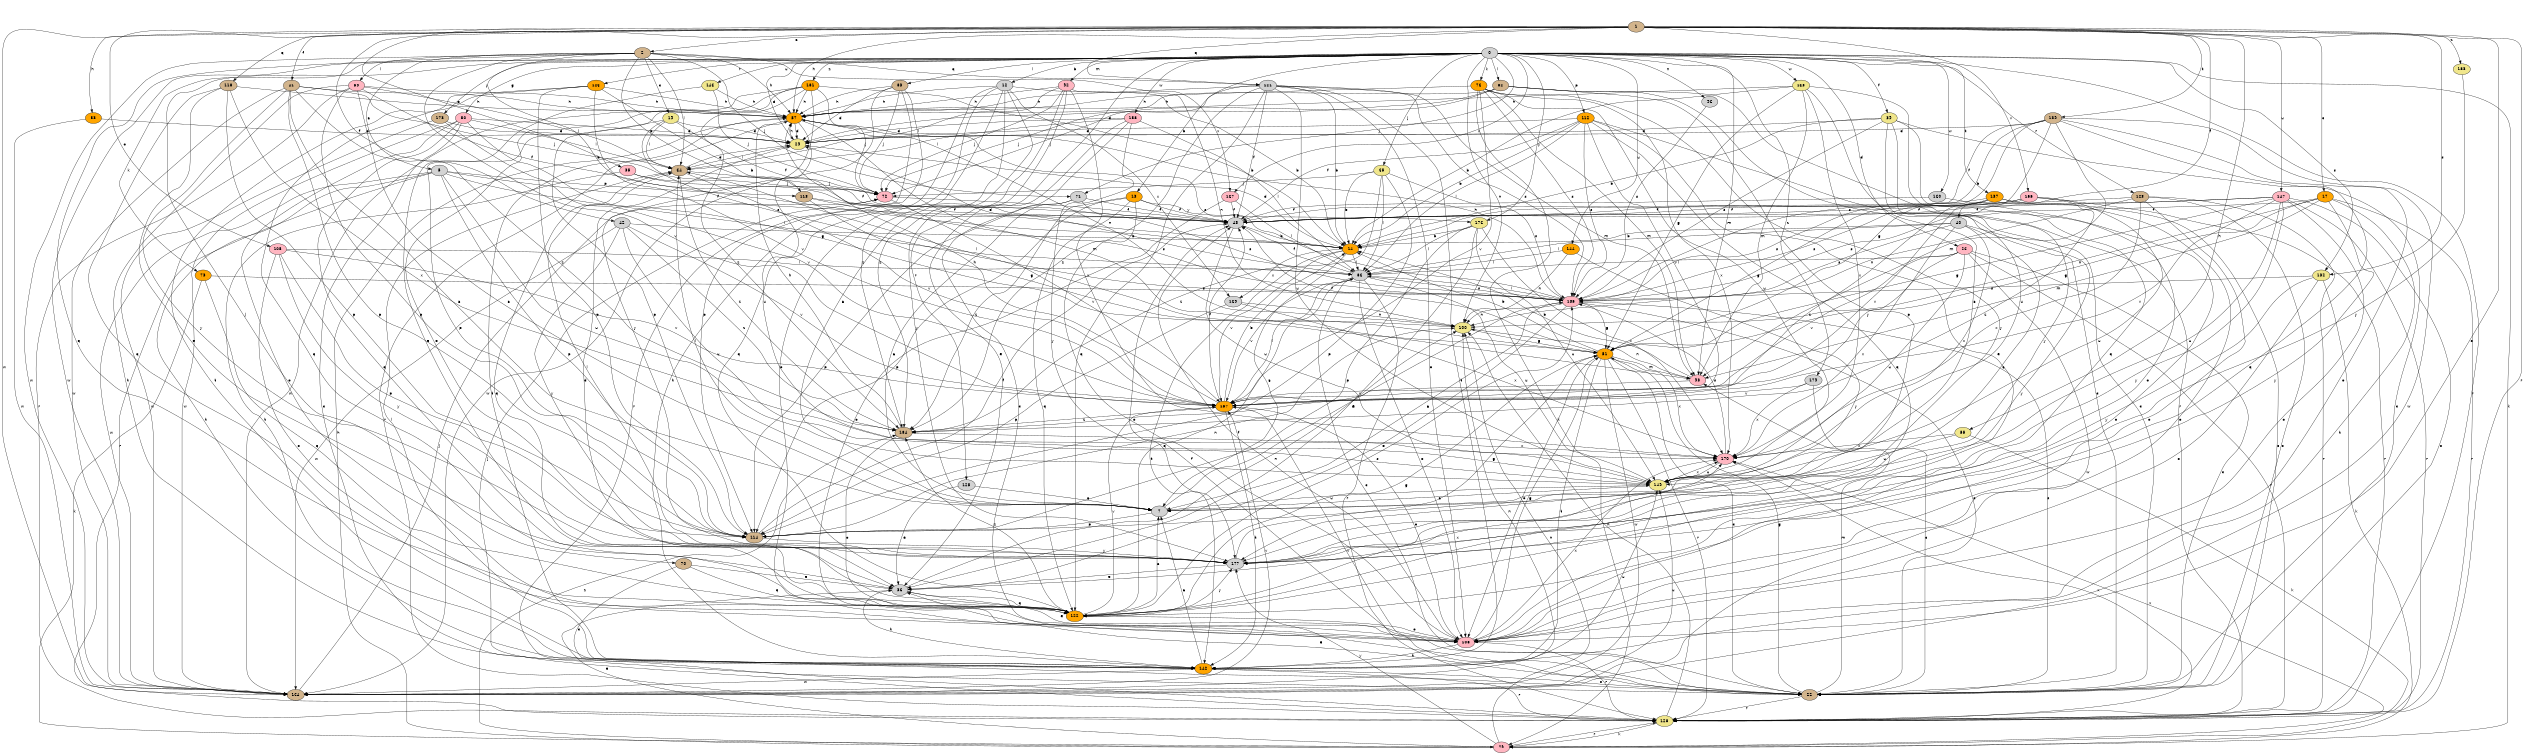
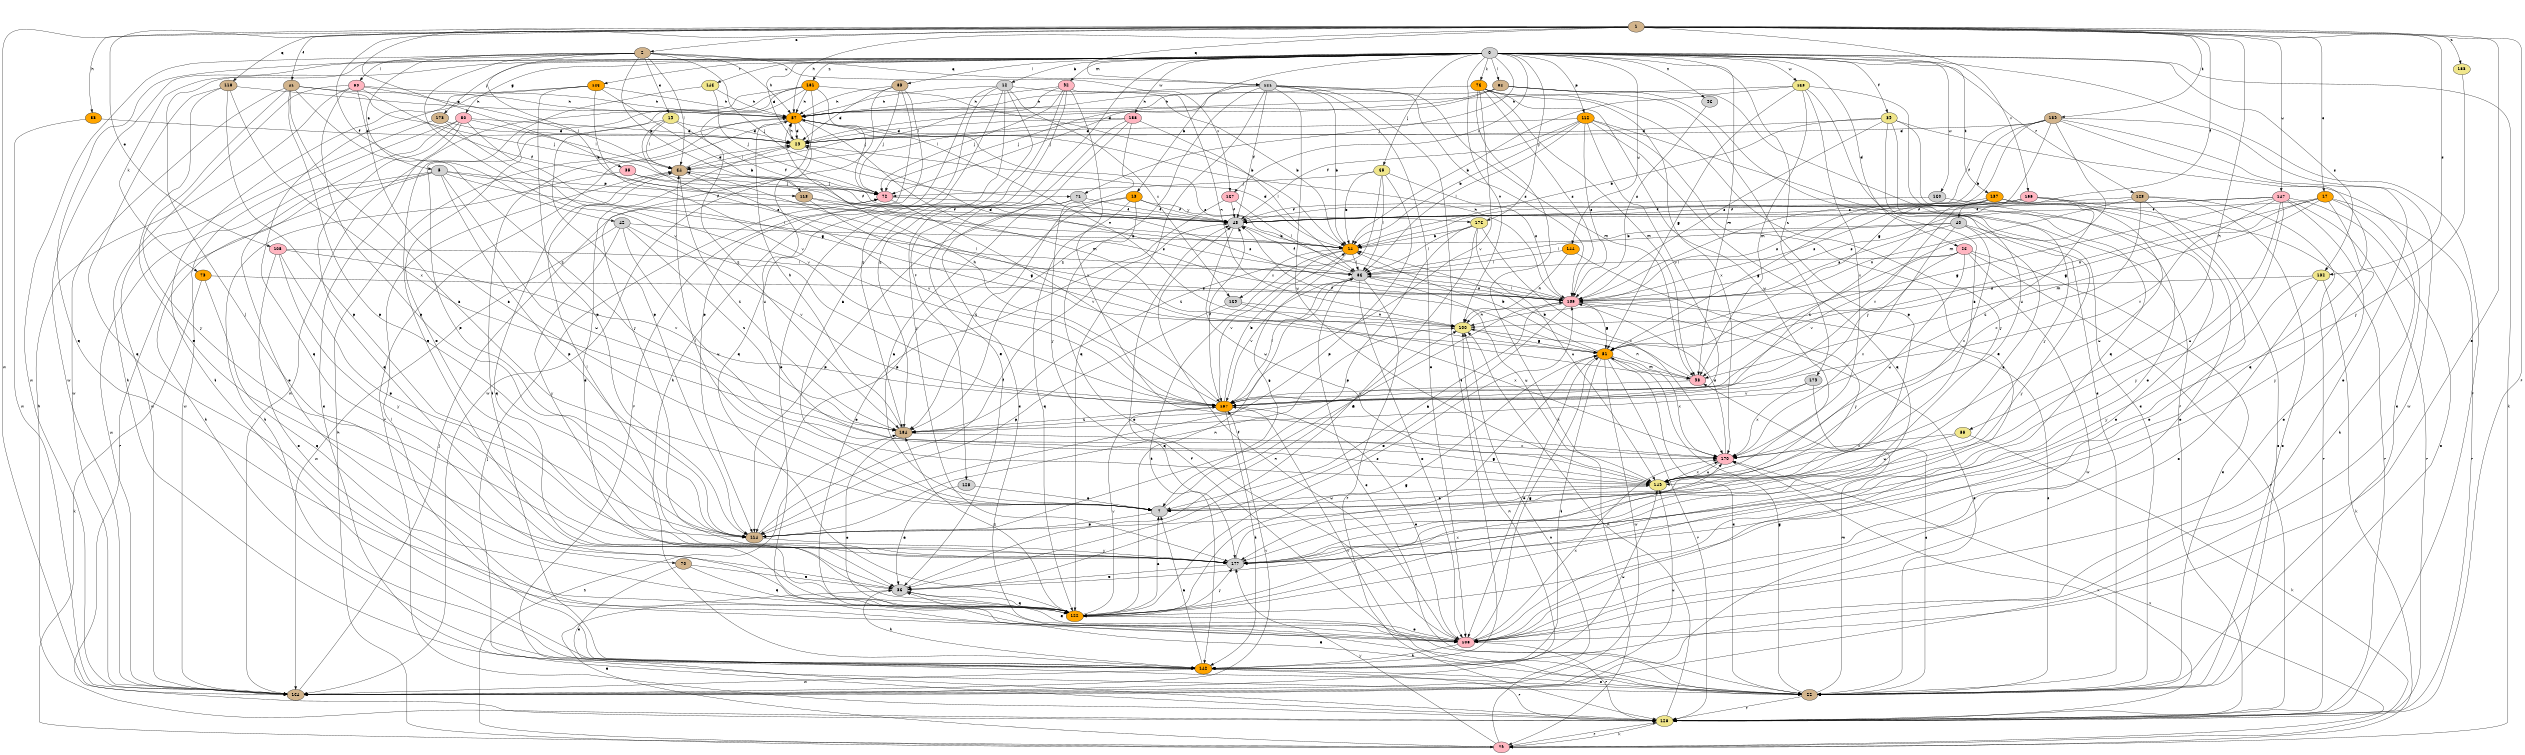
(39, 406) -> (39, 406)
